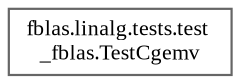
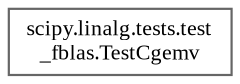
(120, 42) -> (120, 42)
